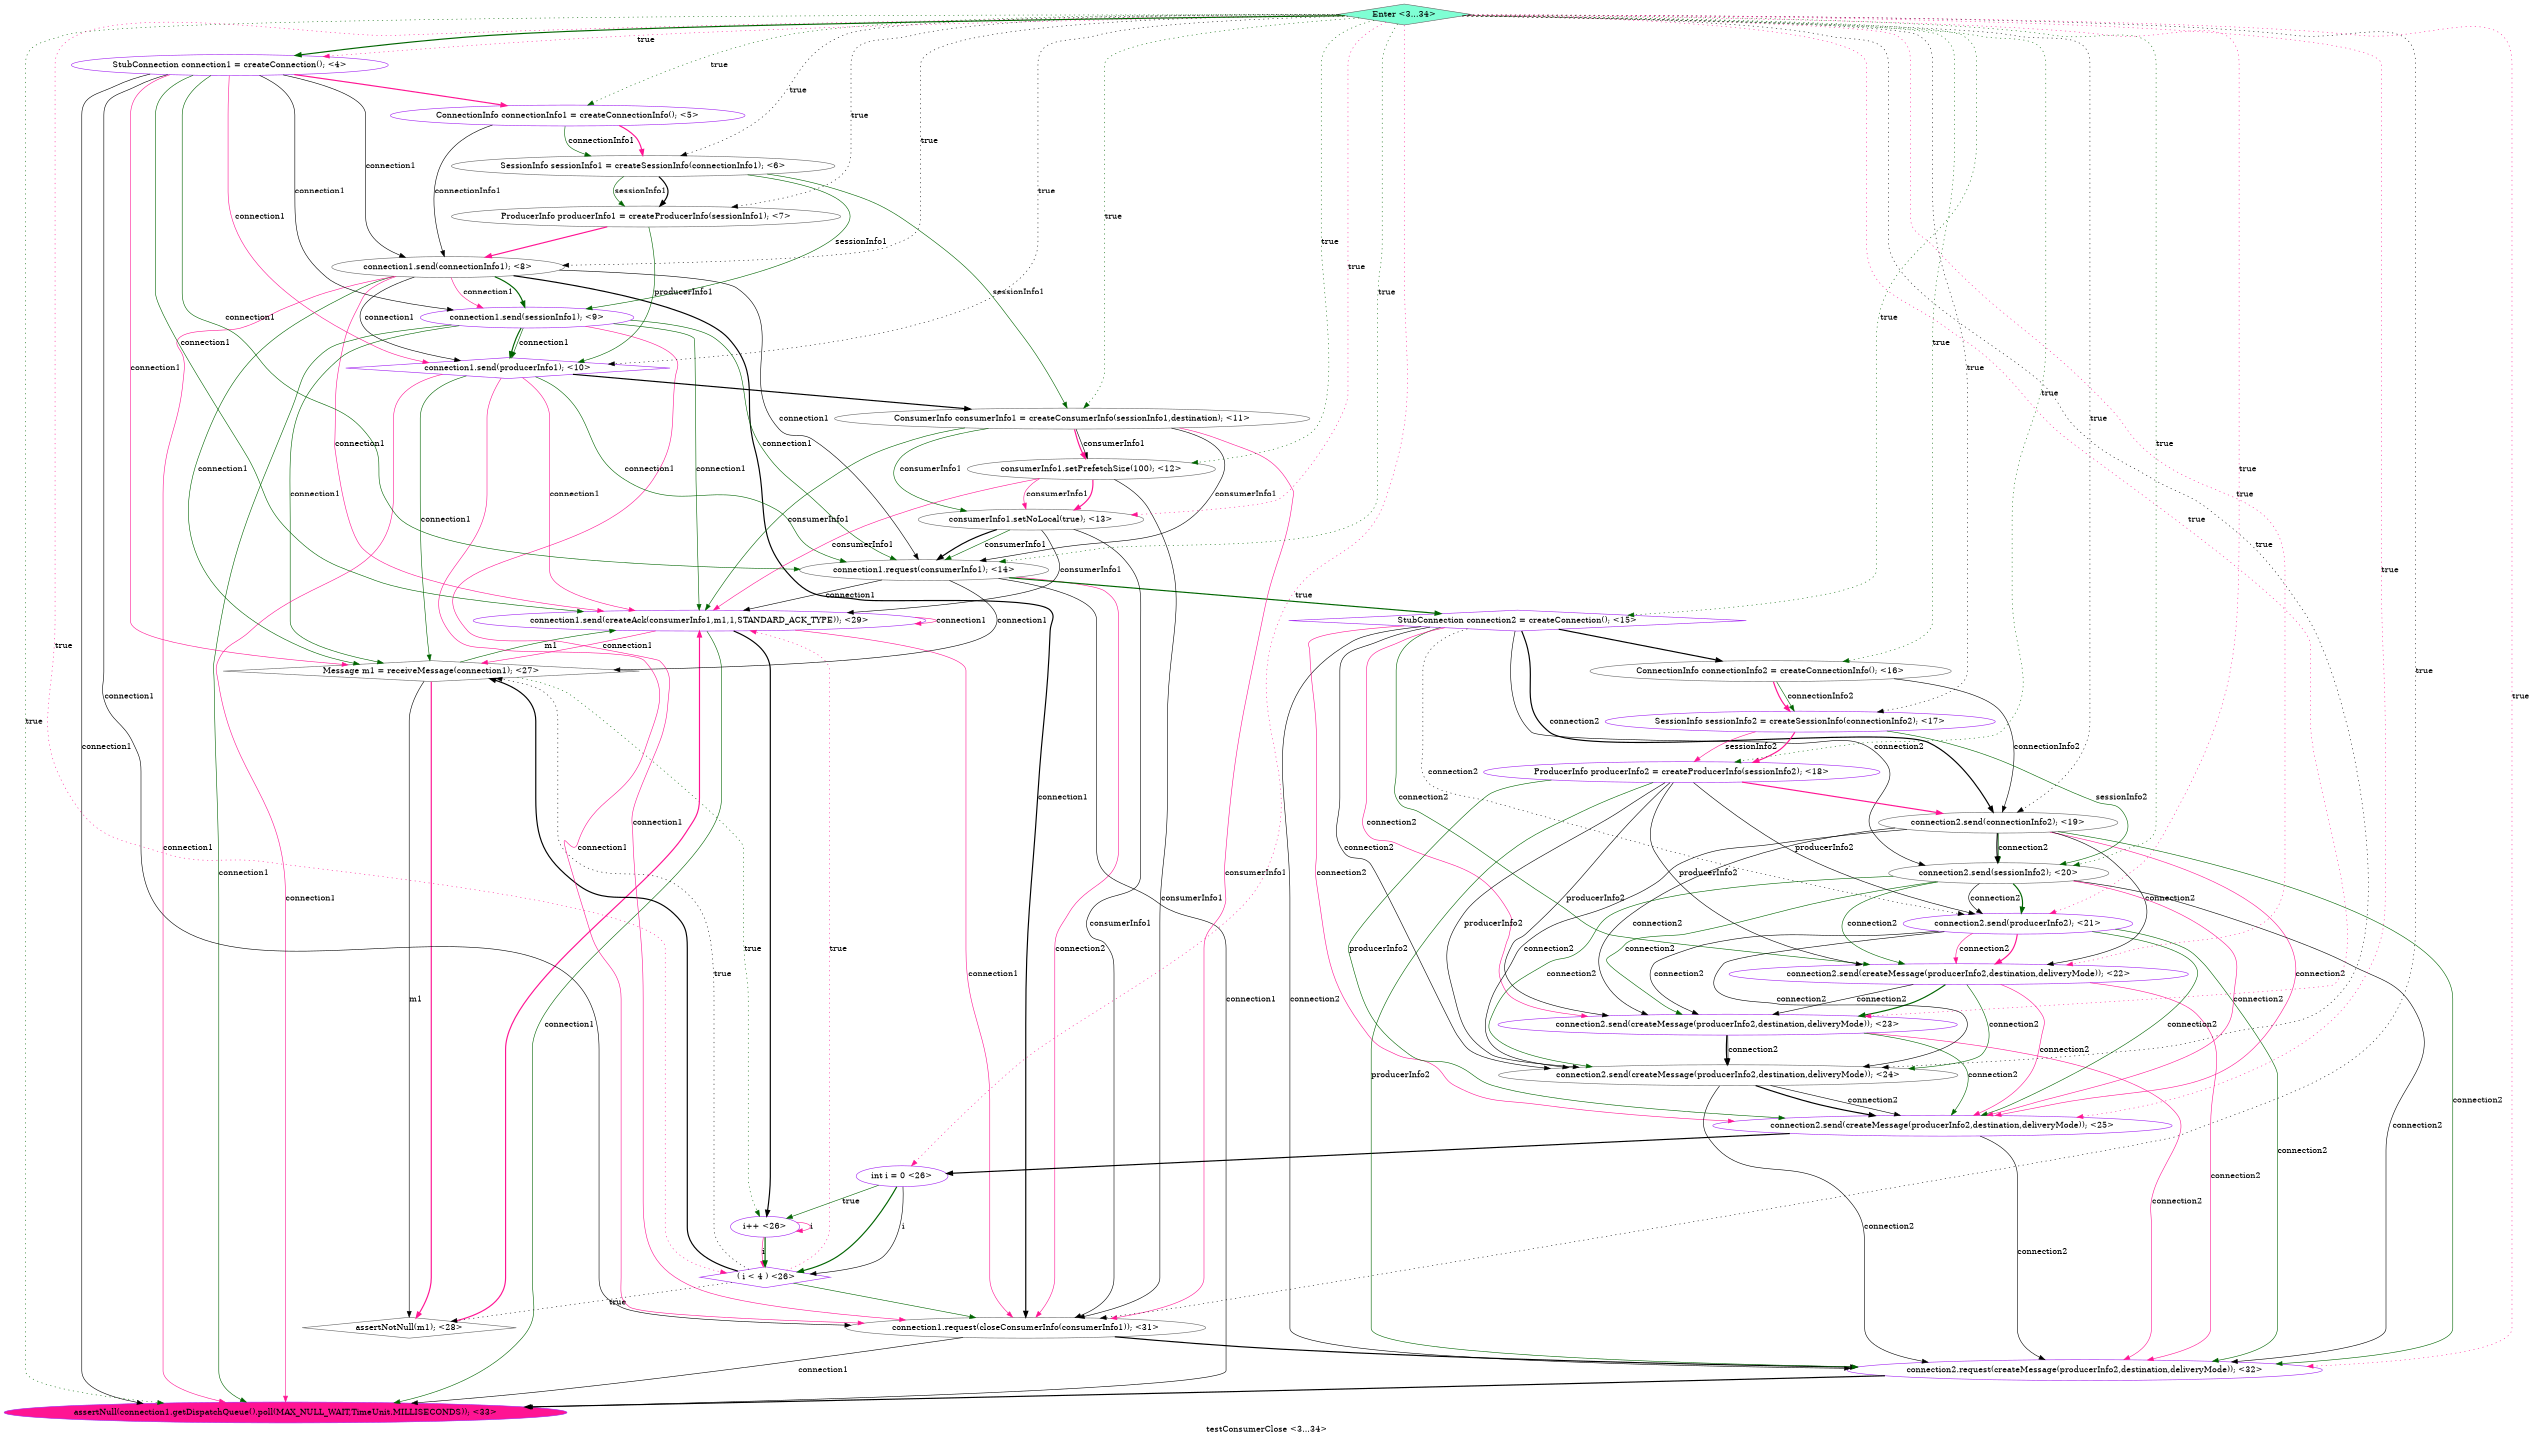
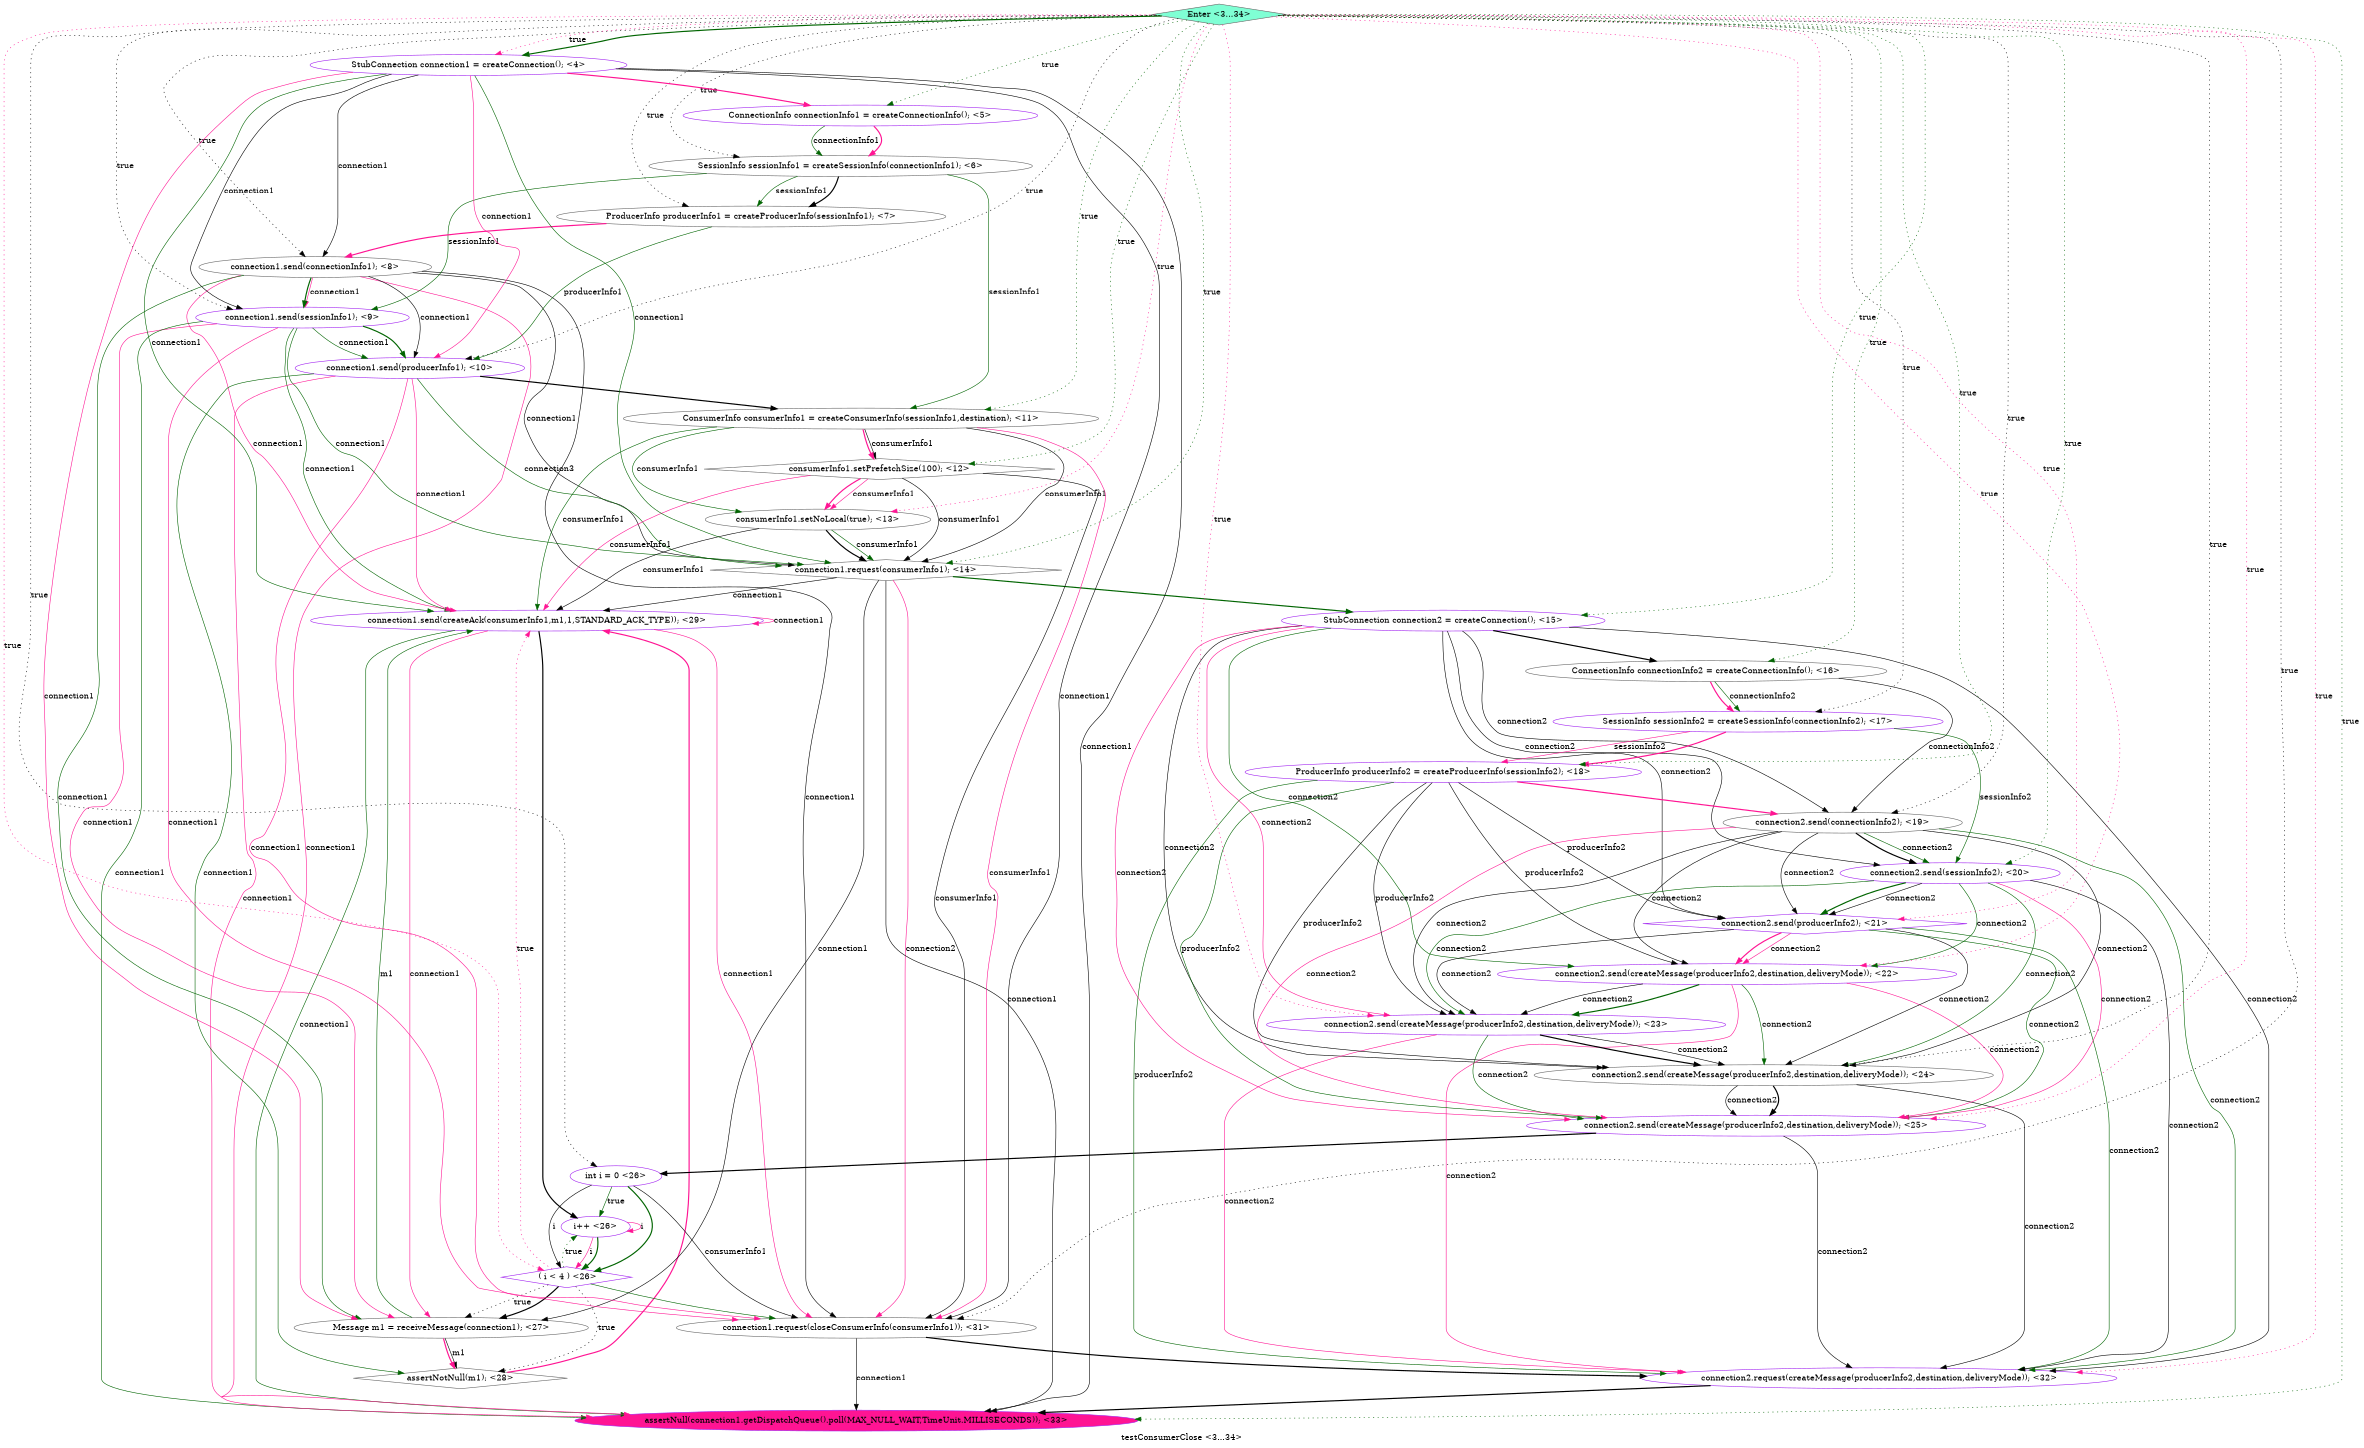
none -> (480, 30)
(437, 175) -> none
(508, 368) -> (410, 368)
(650, 469) -> (549, 469)
(1091, 469) -> (880, 469)
(290, 470) -> (73, 865)
(420, 503) -> (197, 881)
none -> (938, 516)
(924, 570) -> (886, 570)
(1030, 604) -> (832, 621)
(1518, 621) -> (1443, 621)
(1269, 655) -> (31, 295)
(431, 671) -> (441, 1328)
(1802, 738) -> (1600, 741)
(1604, 833) -> (1563, 757)
none -> (1783, 864)
(1999, 873) -> (1950, 873)
(744, 886) -> (563, 1252)
(1095, 907) -> (707, 1259)
(2018, 924) -> (1805, 924)
